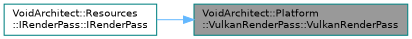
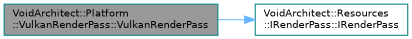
(170, 20) -> (231, 20)
